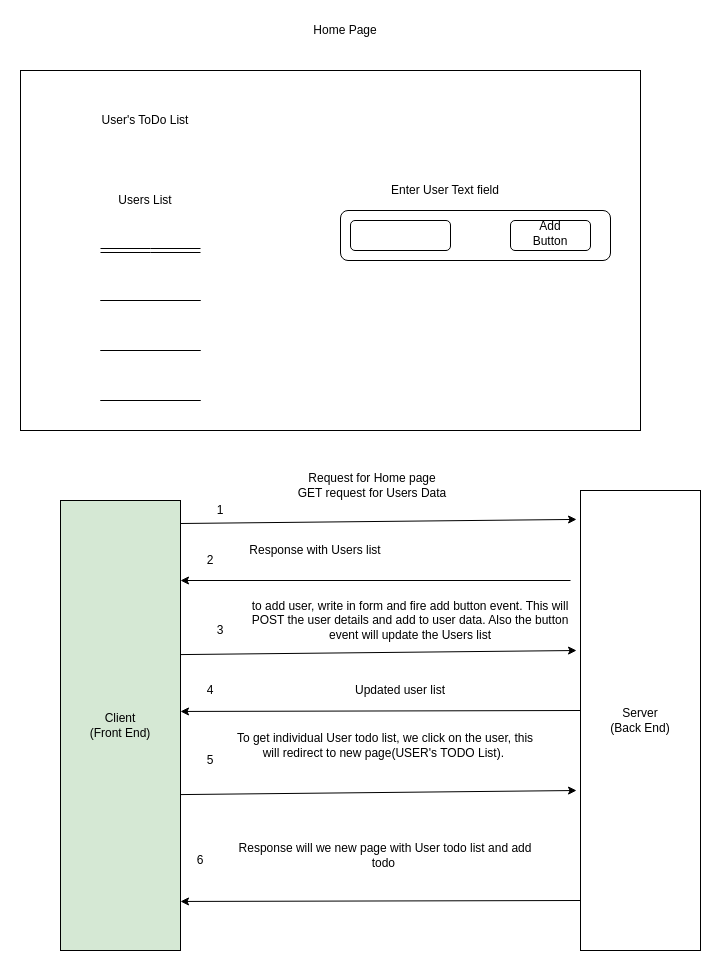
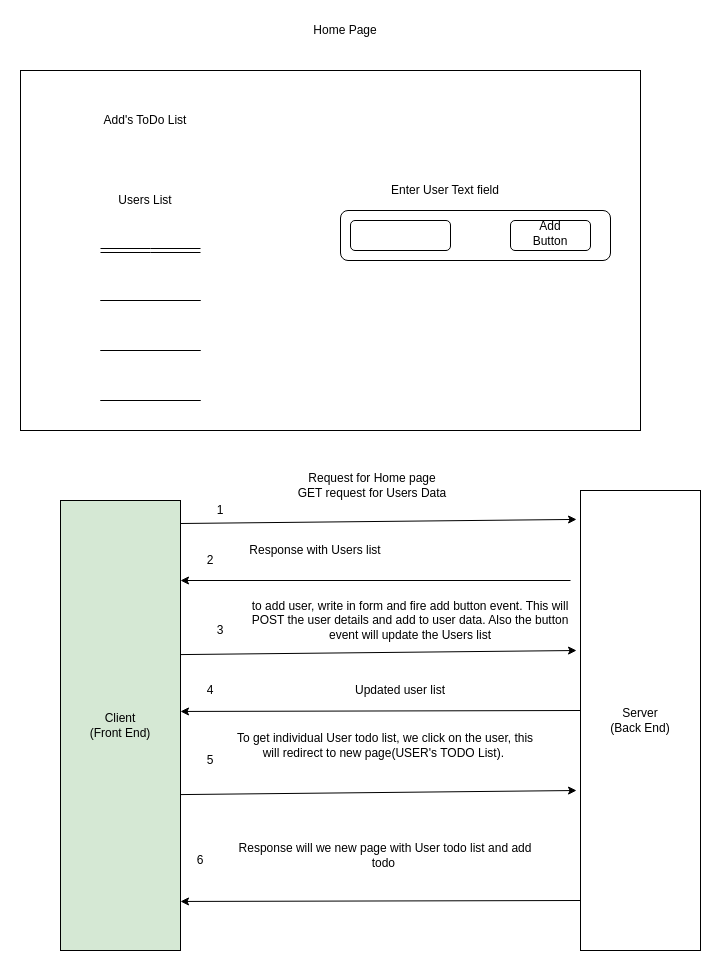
(146, 121) -> (146, 121)
